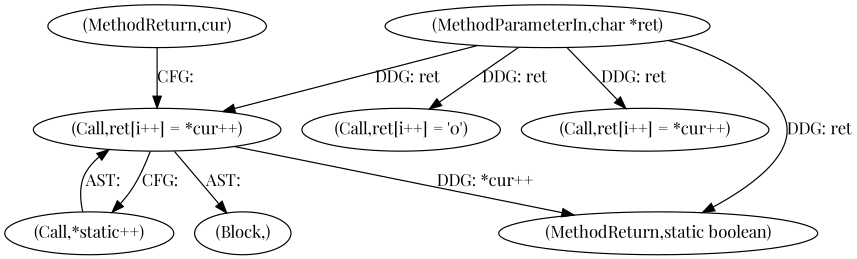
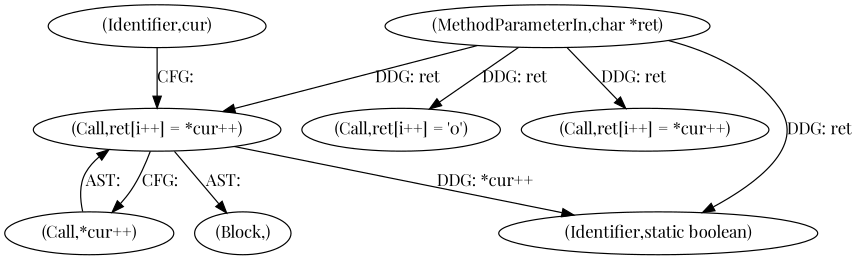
(157, 26) -> (157, 26)
(89, 233) -> (89, 233)
(658, 233) -> (658, 233)
